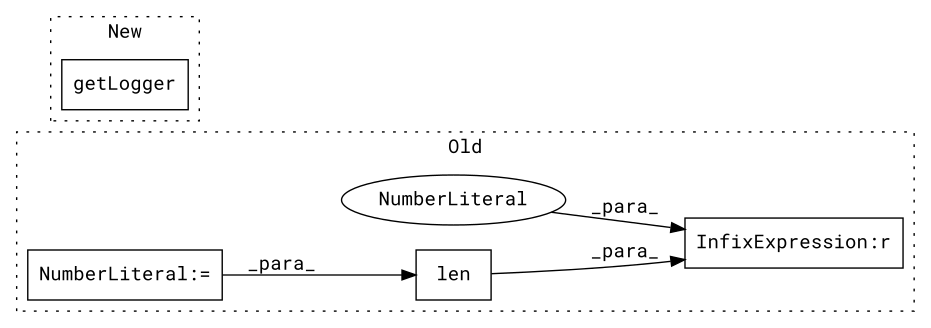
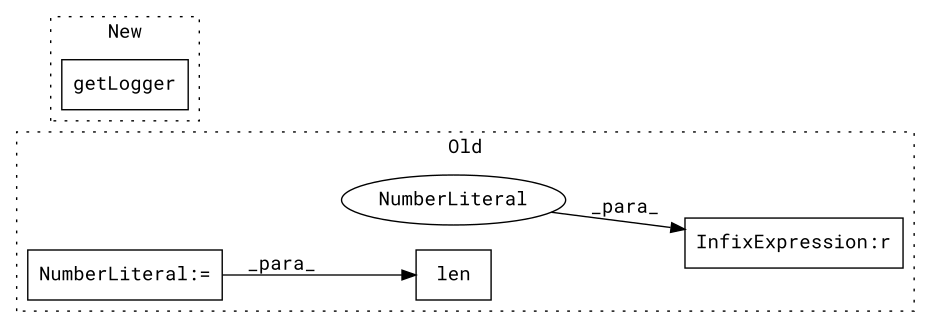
(581, 269) -> none
